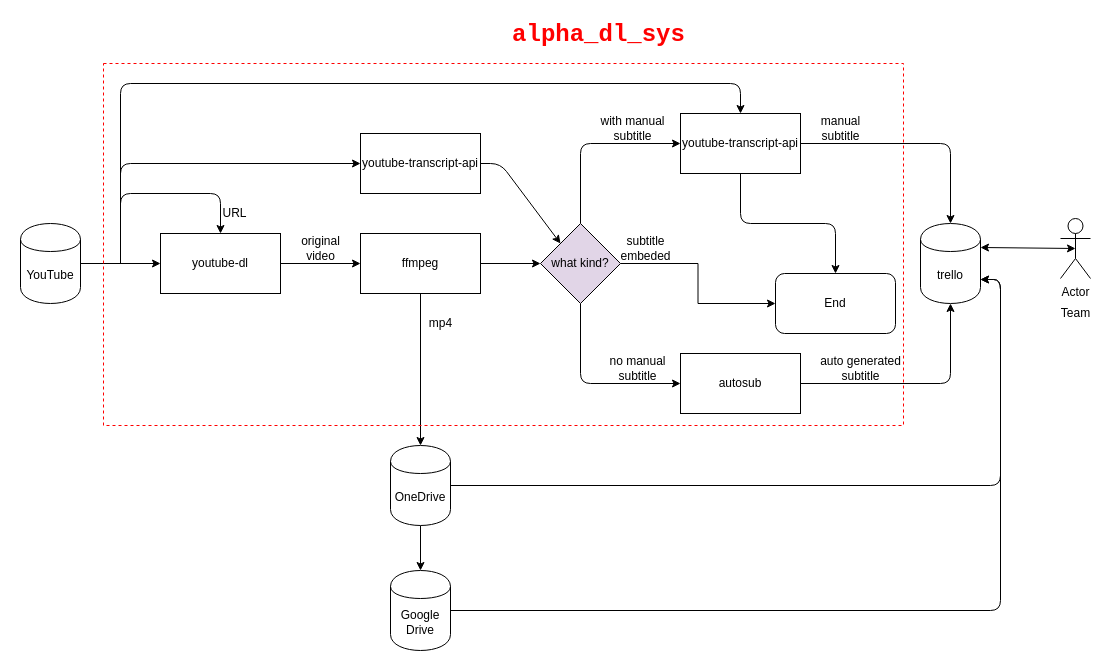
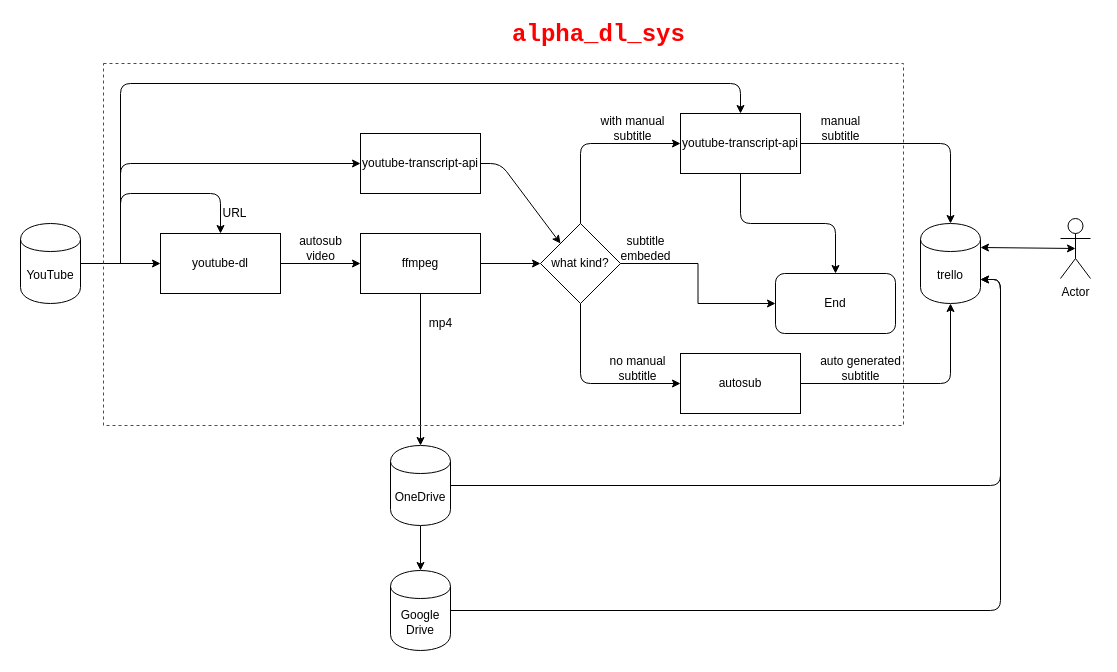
(321, 249) -> (321, 249)
(581, 264) -> (581, 264)
(1076, 314) -> none
